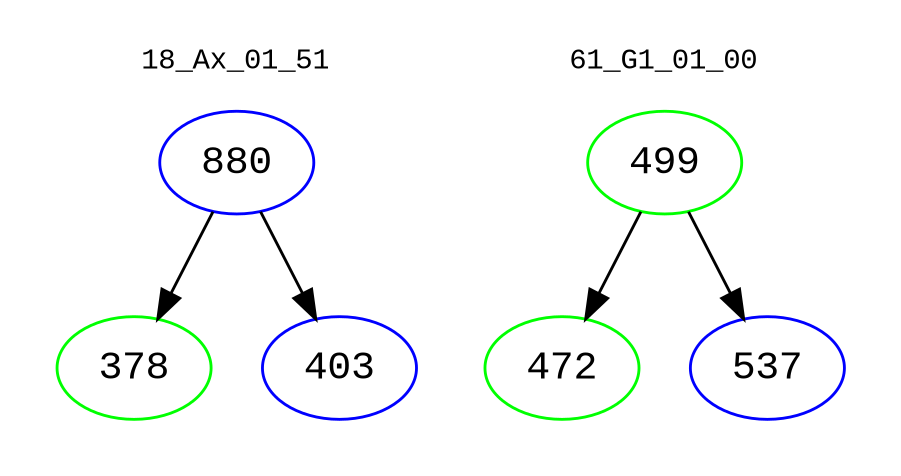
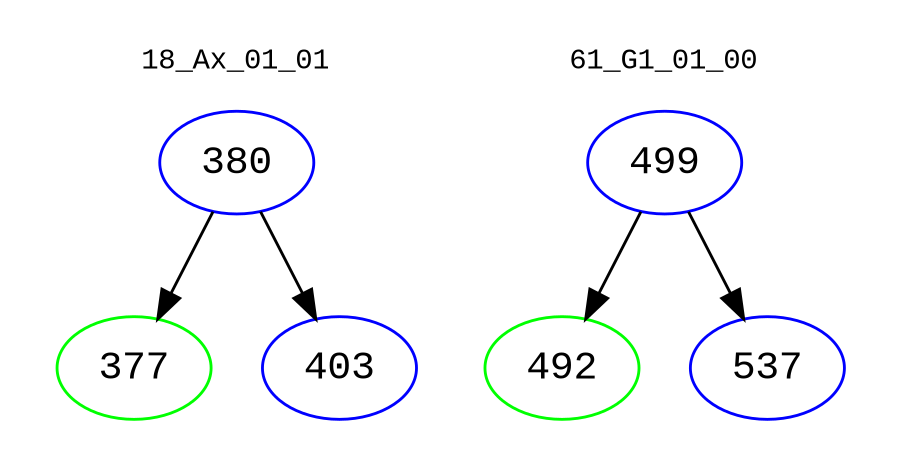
(237, 61) -> (237, 61)
(237, 163) -> (237, 163)
(665, 163) -> (665, 163)
(134, 368) -> (134, 368)
(562, 368) -> (562, 368)
